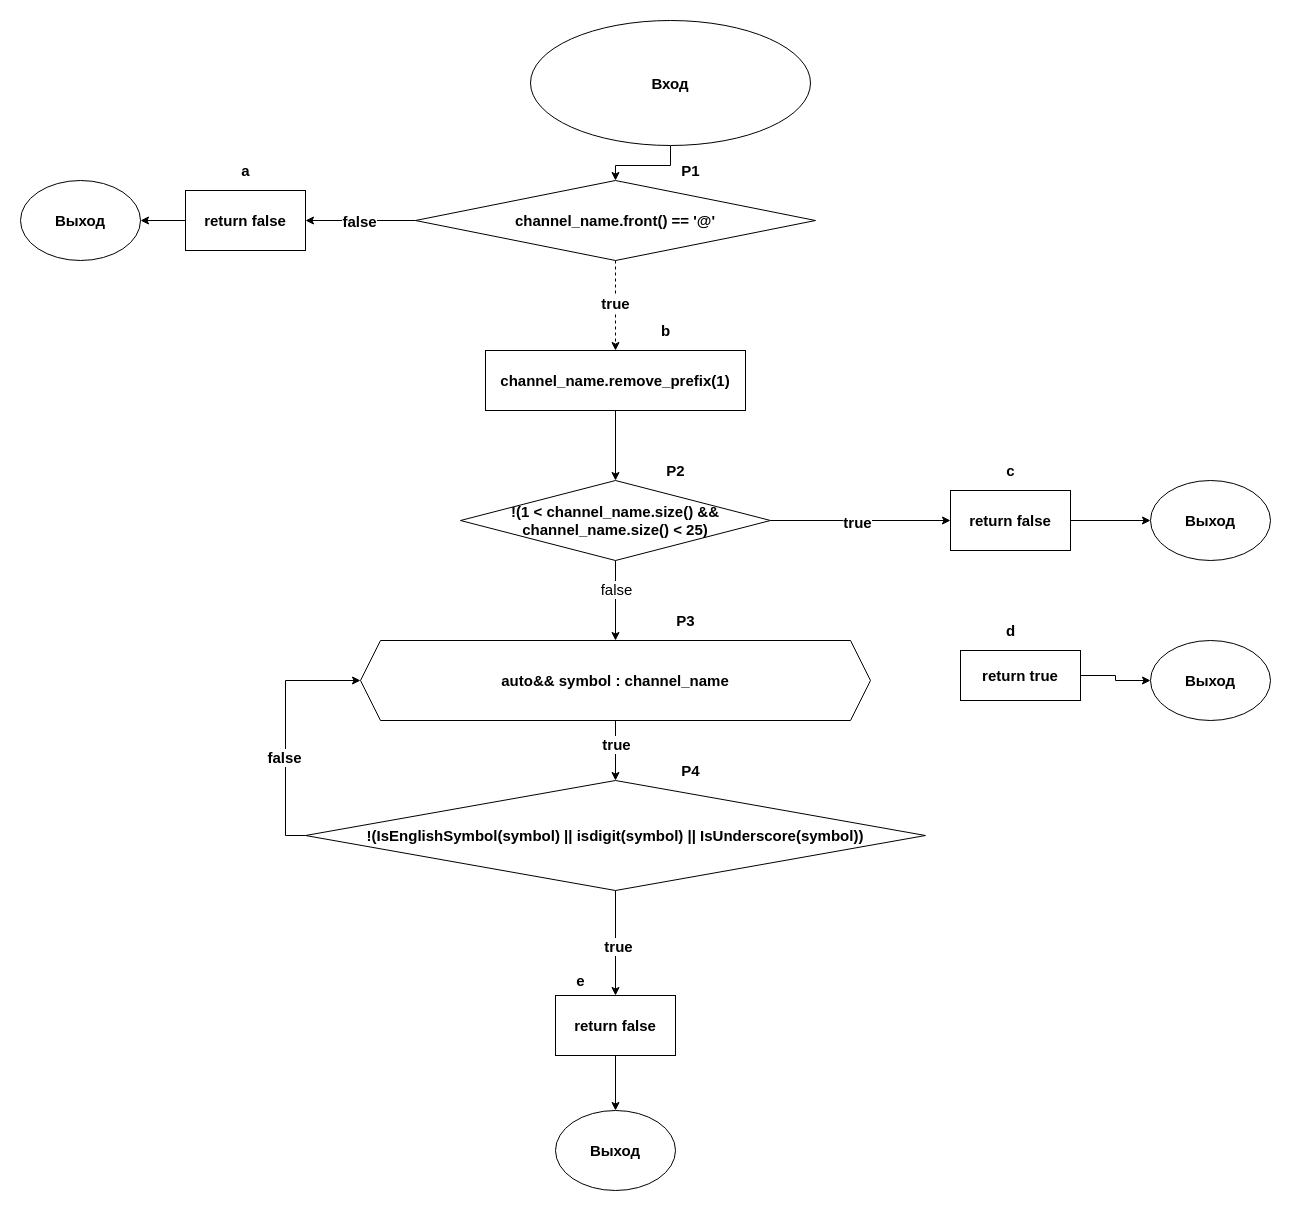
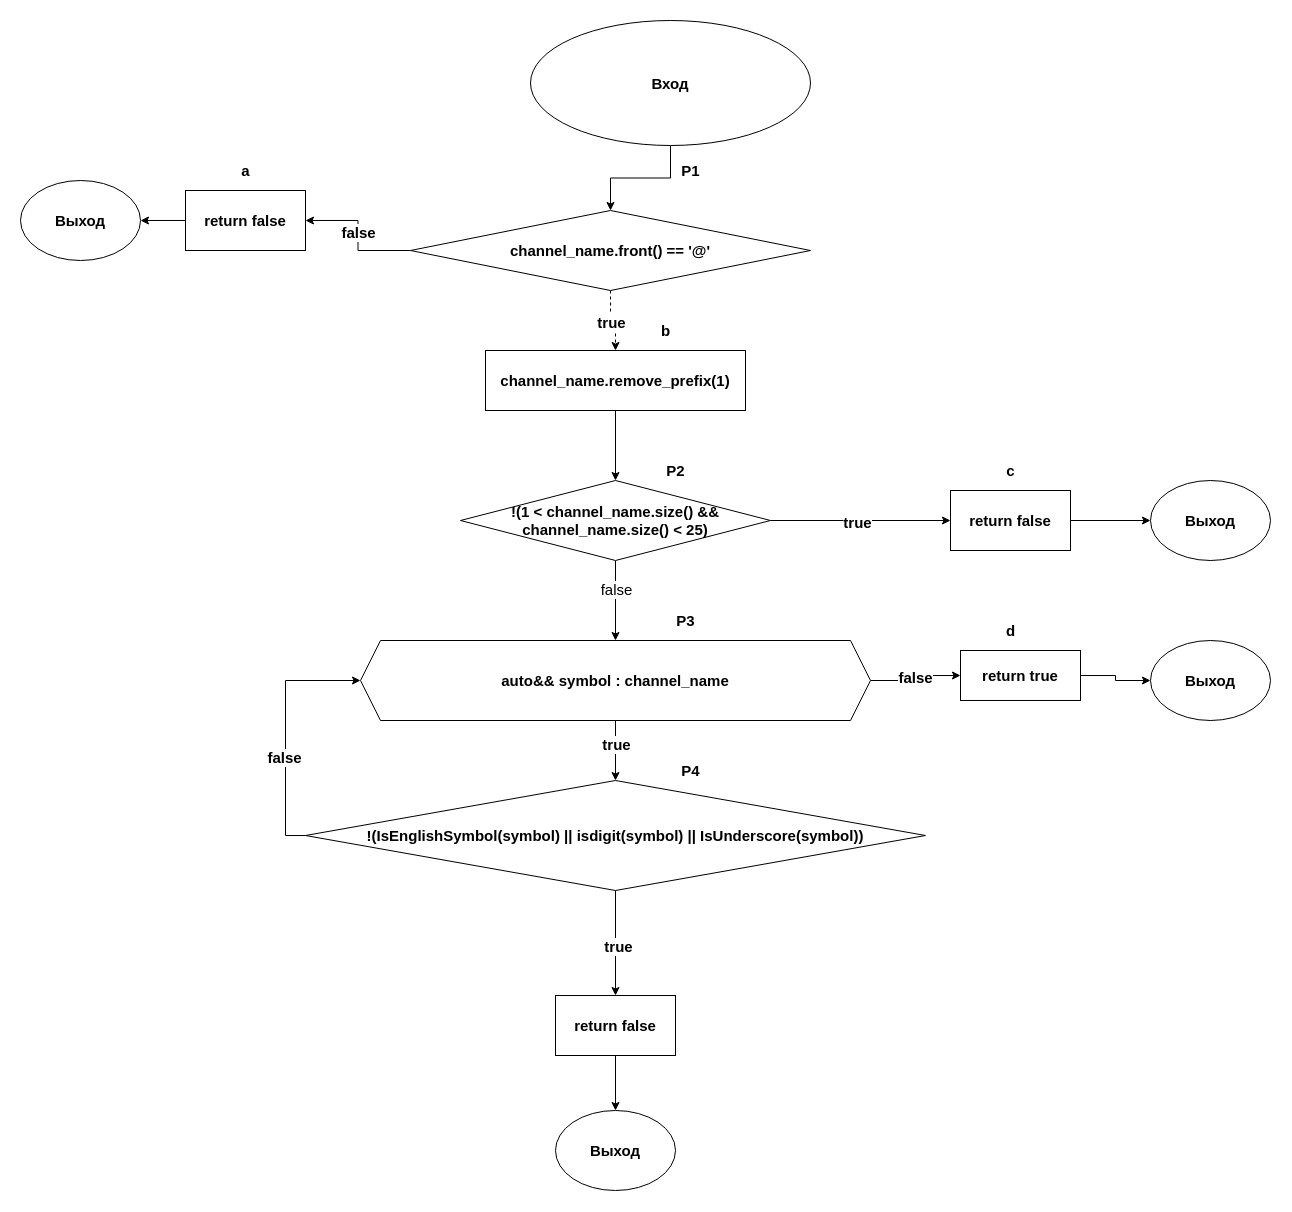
(616, 221) -> (611, 251)
none -> (915, 681)
(581, 981) -> none
